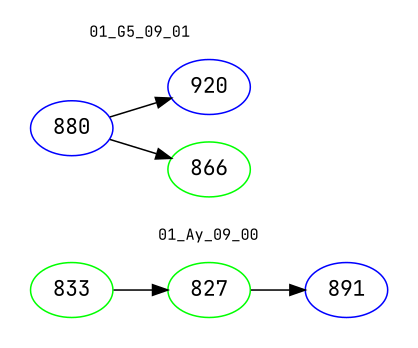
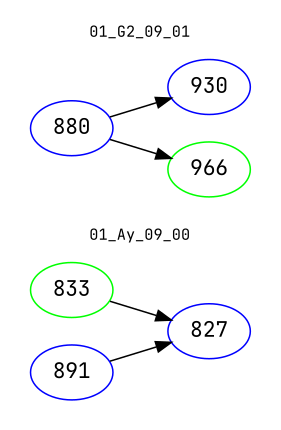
(140, 33) -> (140, 33)
(209, 87) -> (209, 87)
(209, 169) -> (209, 169)
(209, 290) -> (209, 331)
(270, 290) -> (133, 354)
